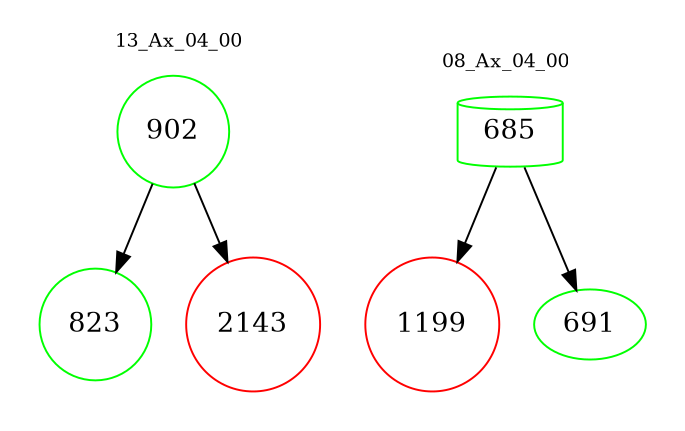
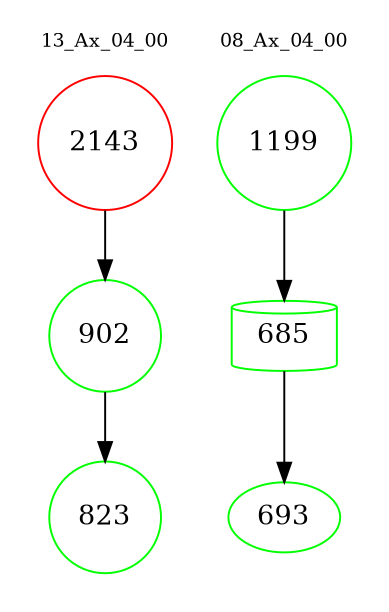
(481, 205) -> (284, 246)
(207, 213) -> (105, 235)
(432, 324) -> (284, 143)
(590, 324) -> (284, 517)
